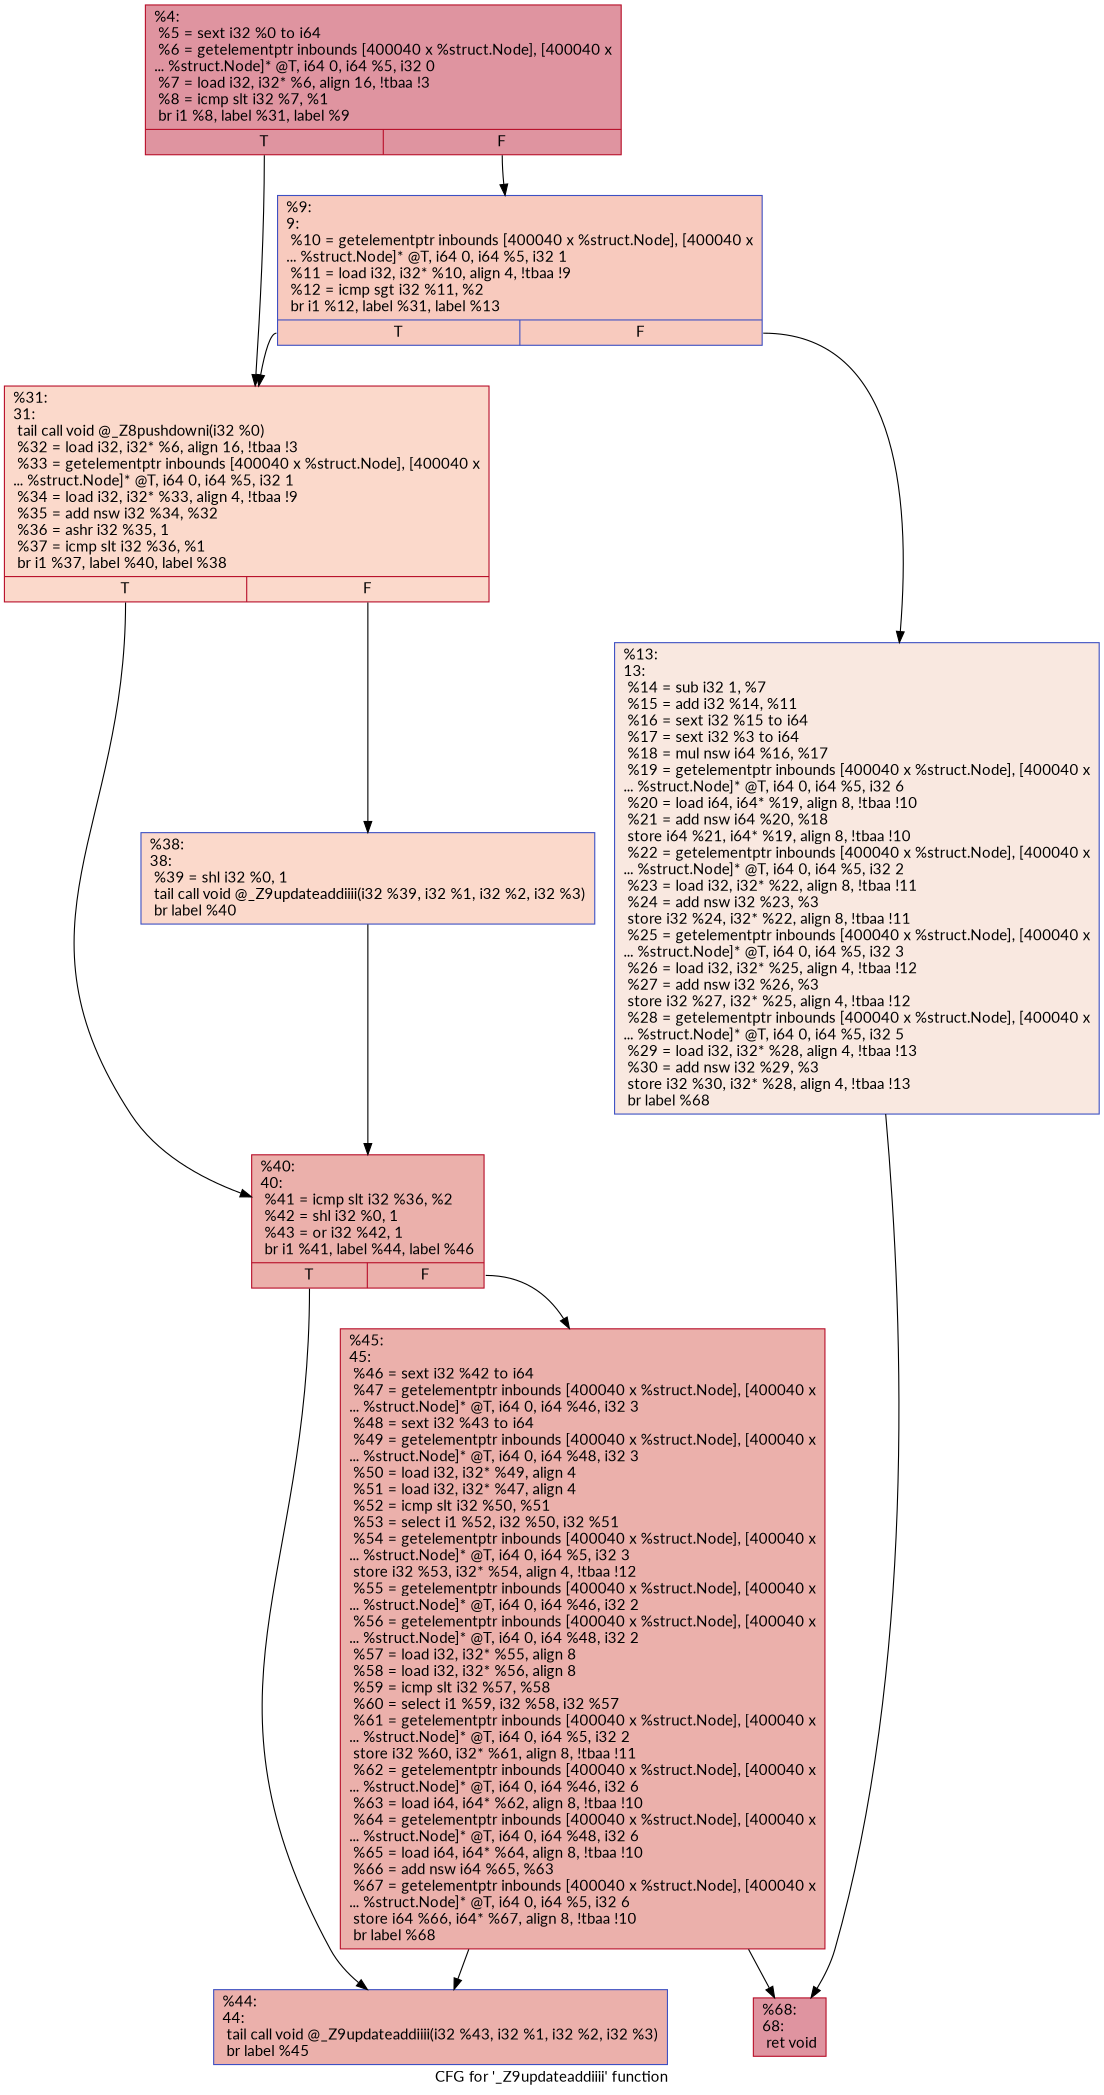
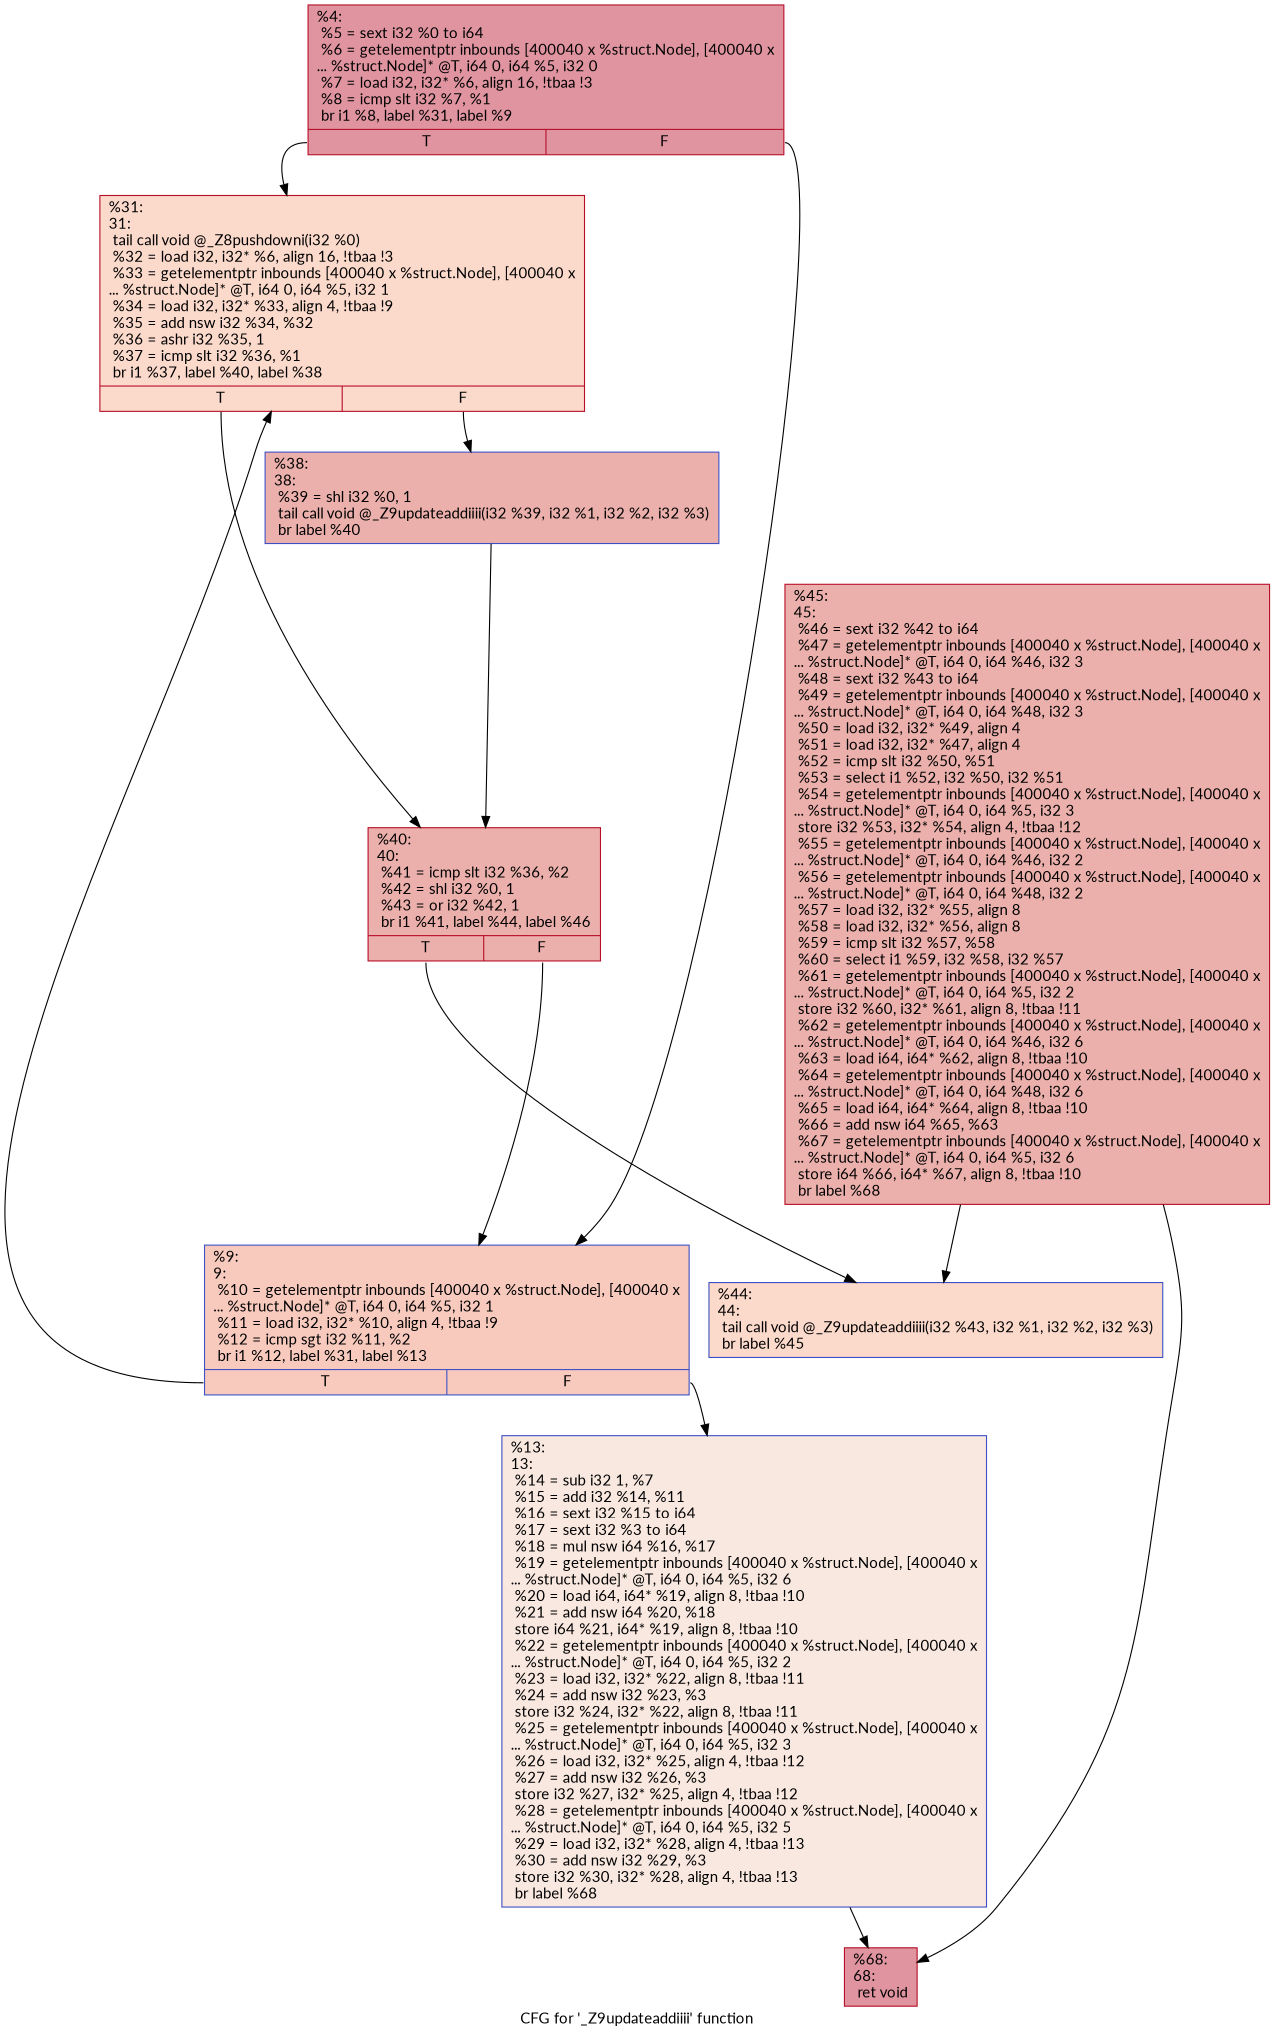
(368, 878) -> (492, 498)
(531, 1287) -> (524, 1101)
(441, 2027) -> (936, 1320)
